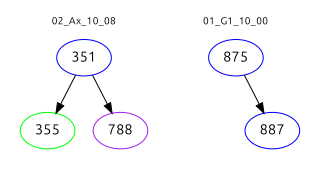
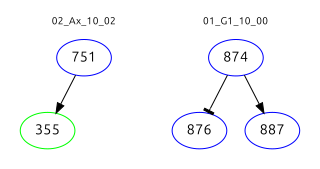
(84, 22) -> (84, 22)
(84, 58) -> (84, 58)
(236, 58) -> (236, 58)
(120, 131) -> none
none -> (199, 131)
